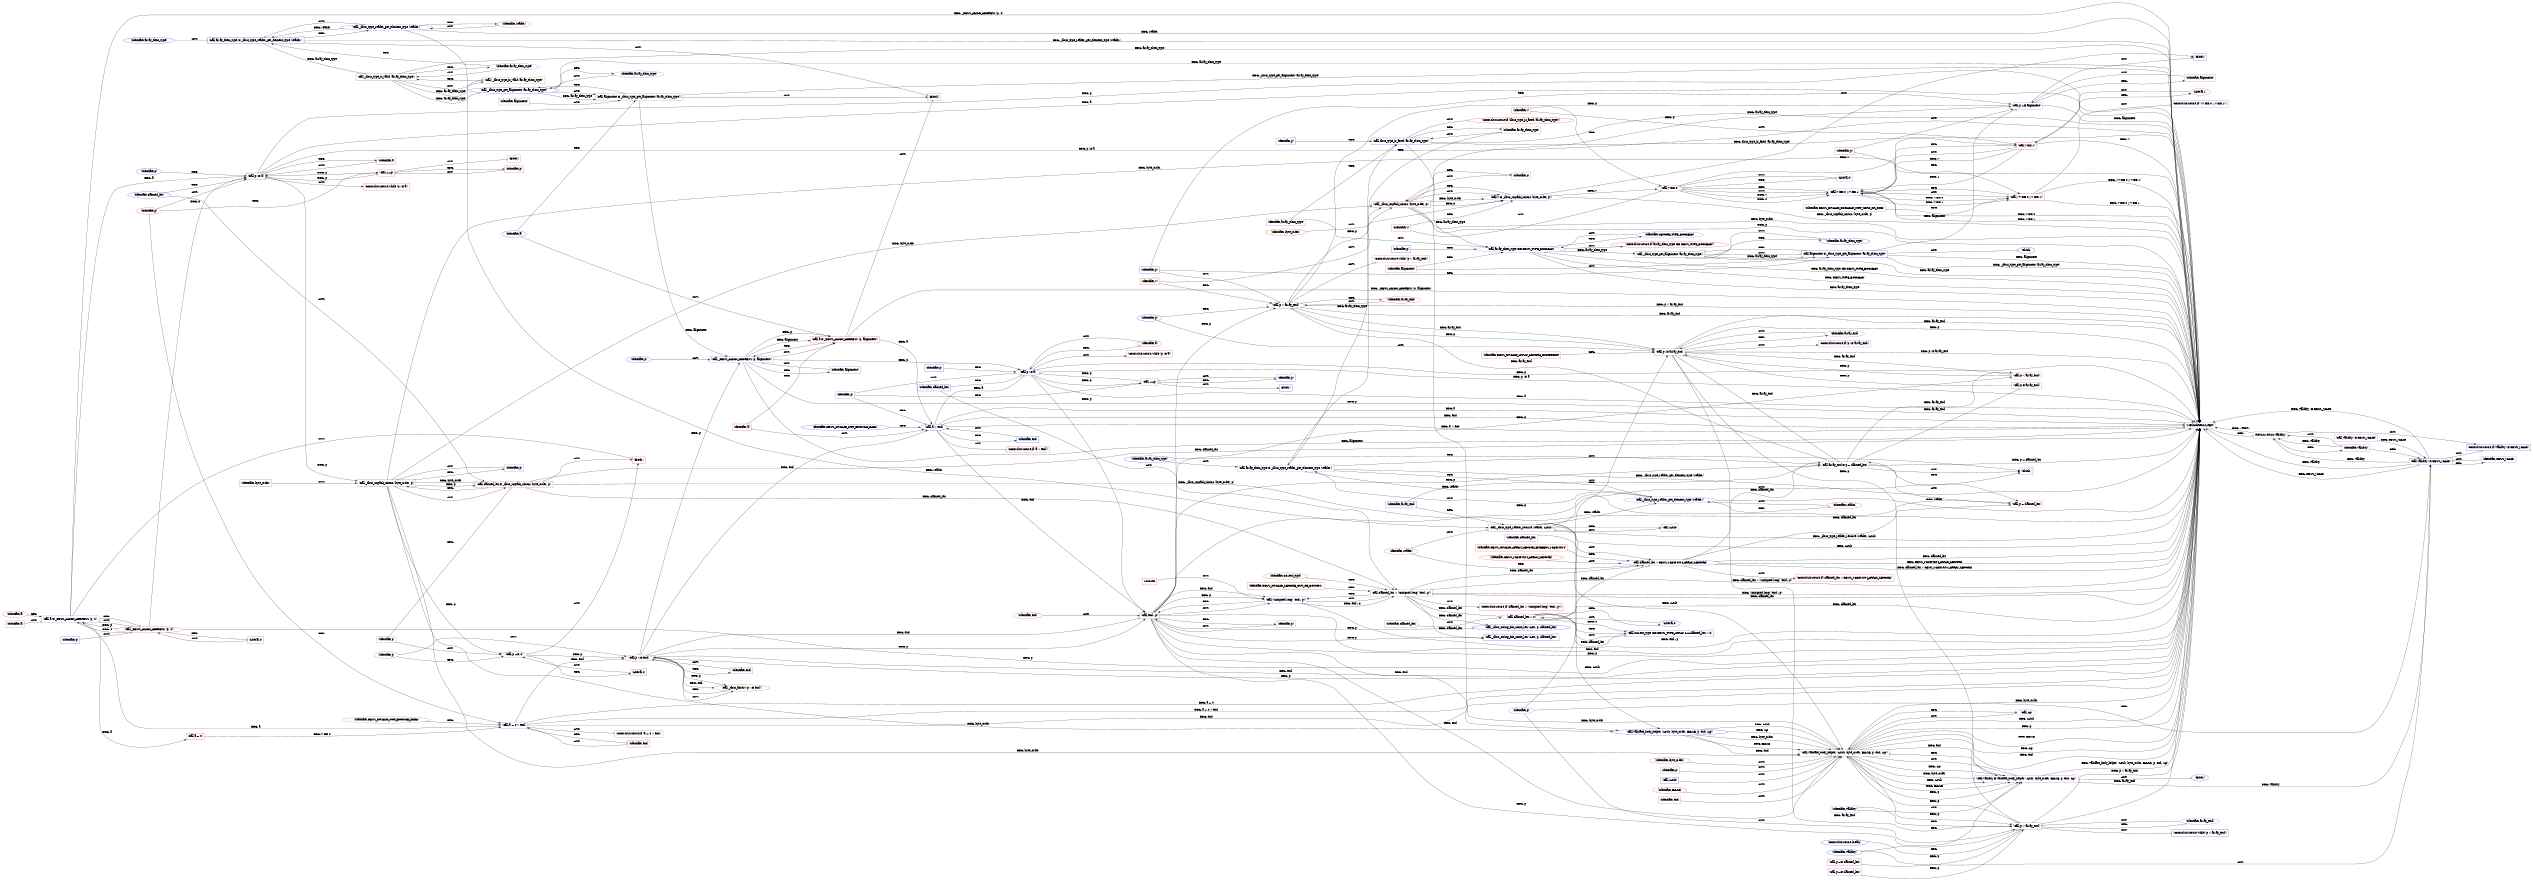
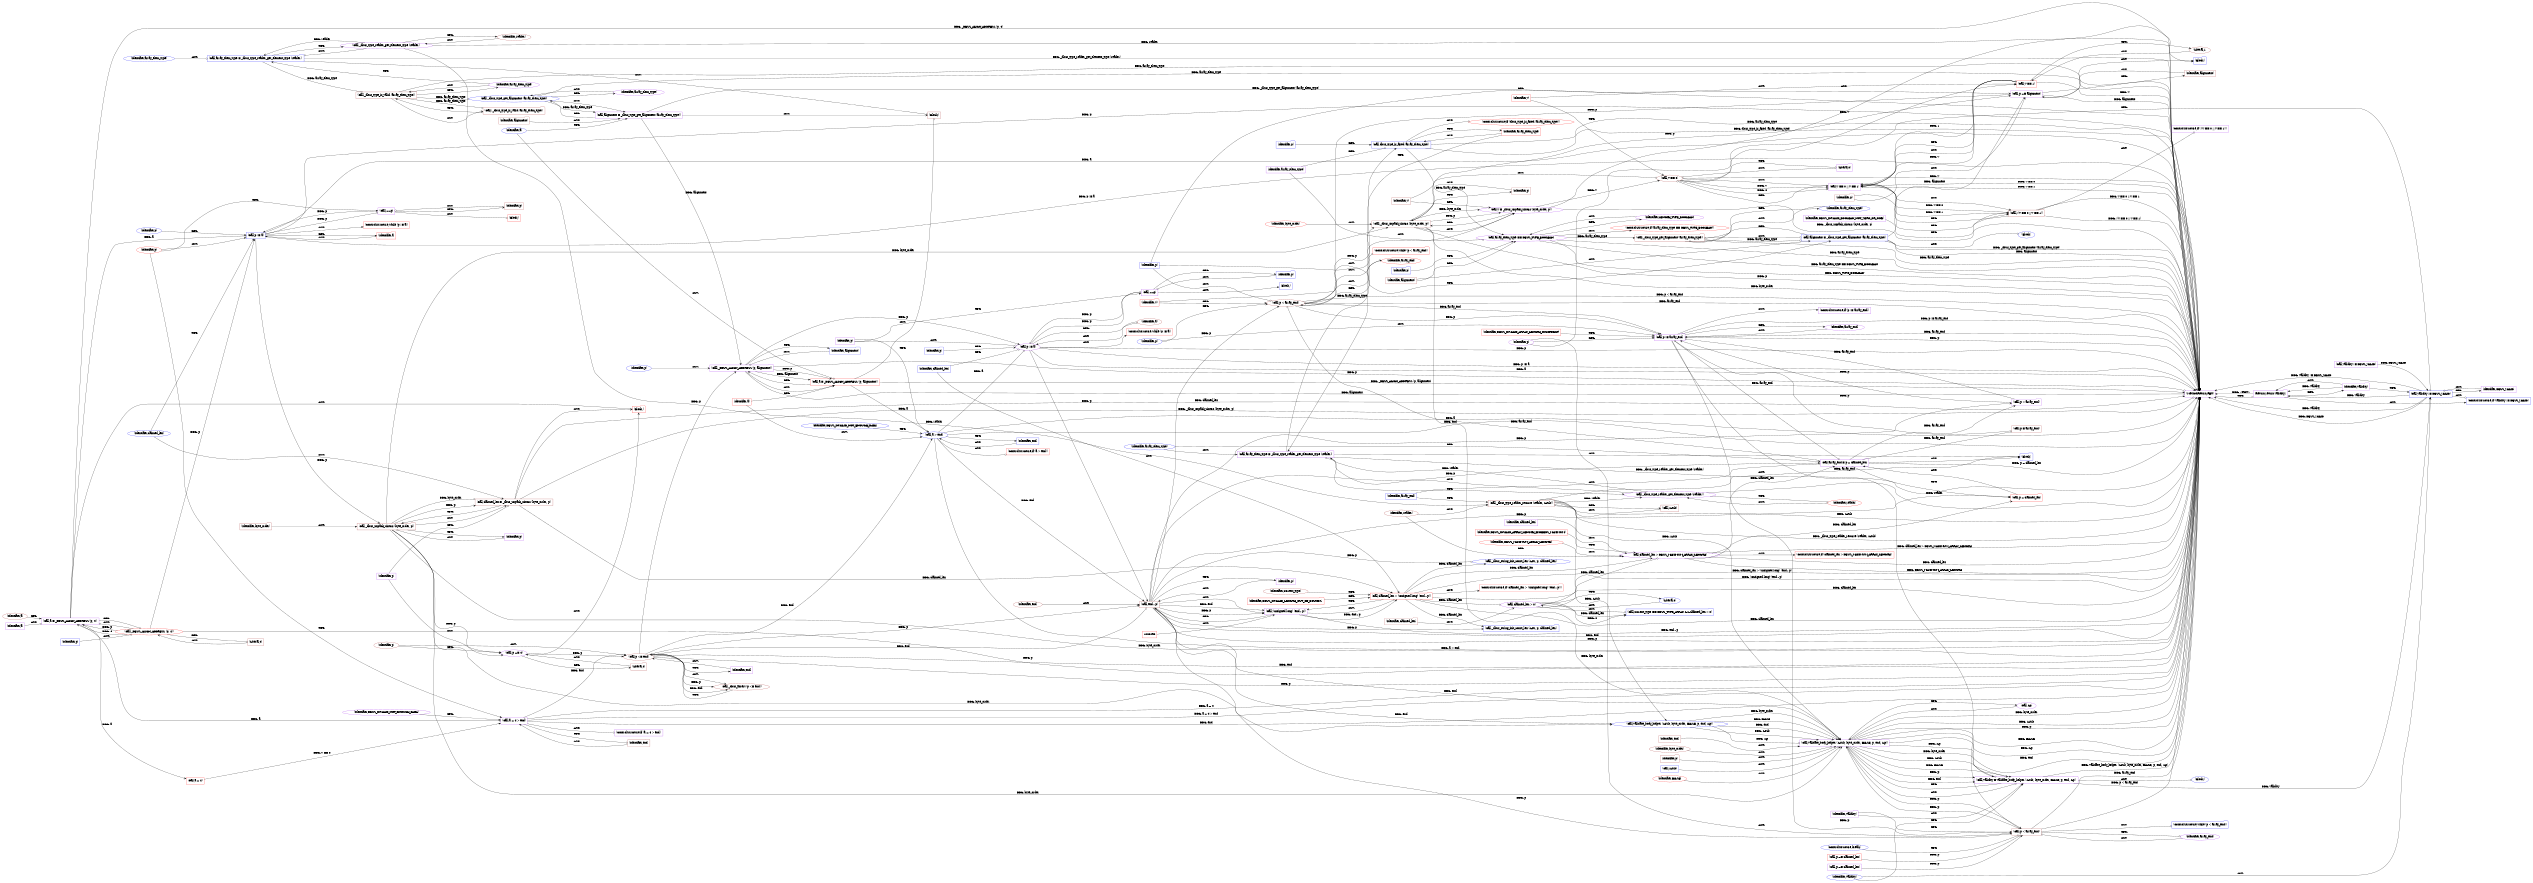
(2026, 146) -> (2026, 84)
none -> (2031, 179)
(1578, 631) -> none
